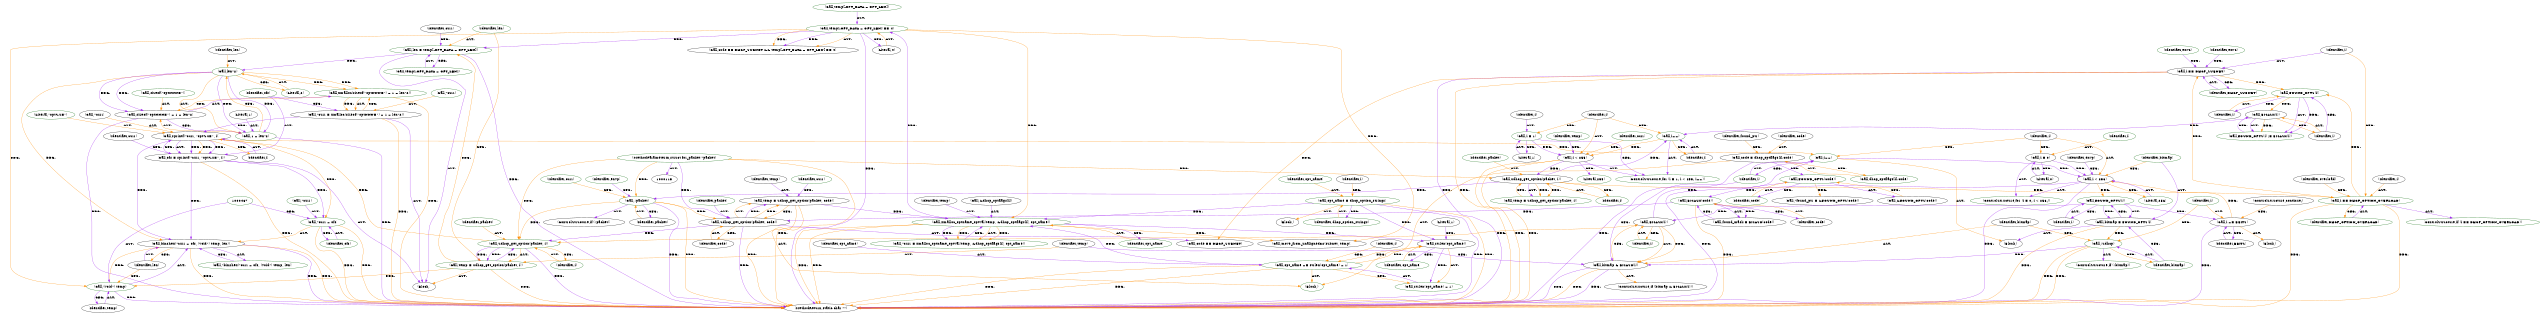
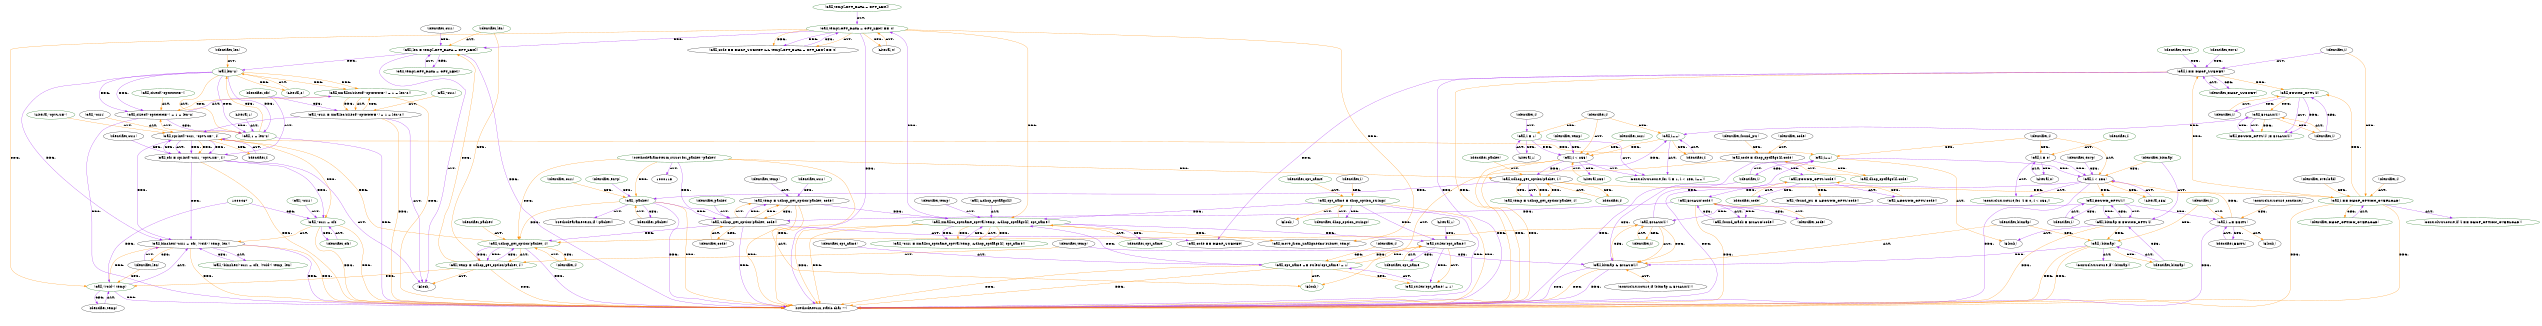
(871, 39) -> (871, 39)
none -> (820, 41)
(1440, 80) -> (1440, 80)
(265, 82) -> (265, 82)
(25, 111) -> (25, 111)
(1627, 158) -> (1627, 158)
none -> (1575, 173)
(685, 208) -> (685, 208)
(584, 222) -> (584, 222)
(130, 244) -> (130, 244)
(2103, 244) -> (2103, 244)
(1625, 277) -> (1639, 276)
